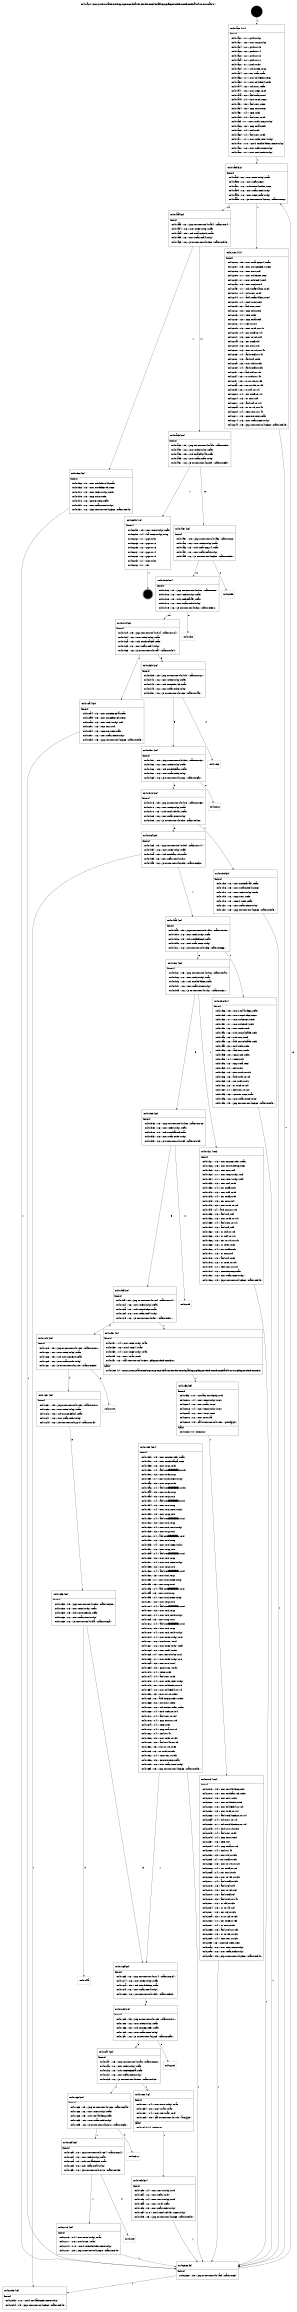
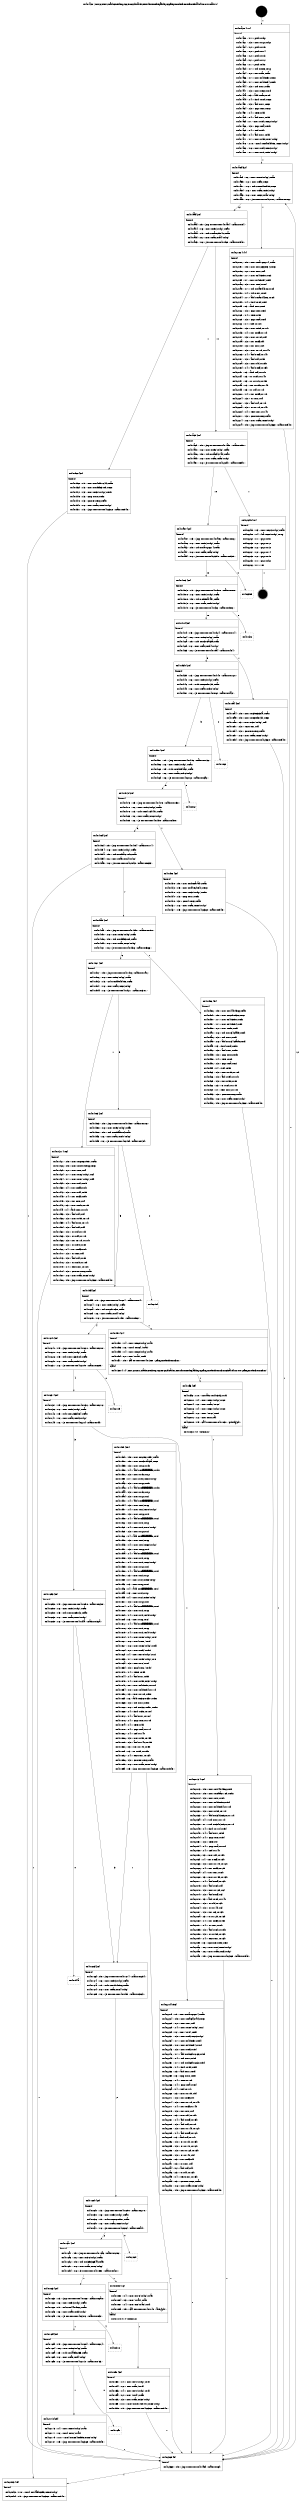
none -> (191, 2098)
